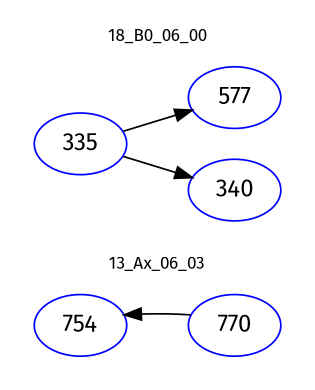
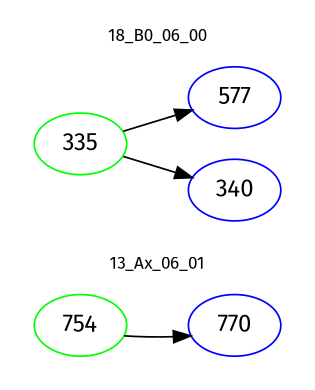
(80, 144) -> (80, 144)
(158, 265) -> (158, 265)
(166, 314) -> (149, 337)
(80, 325) -> (80, 325)
